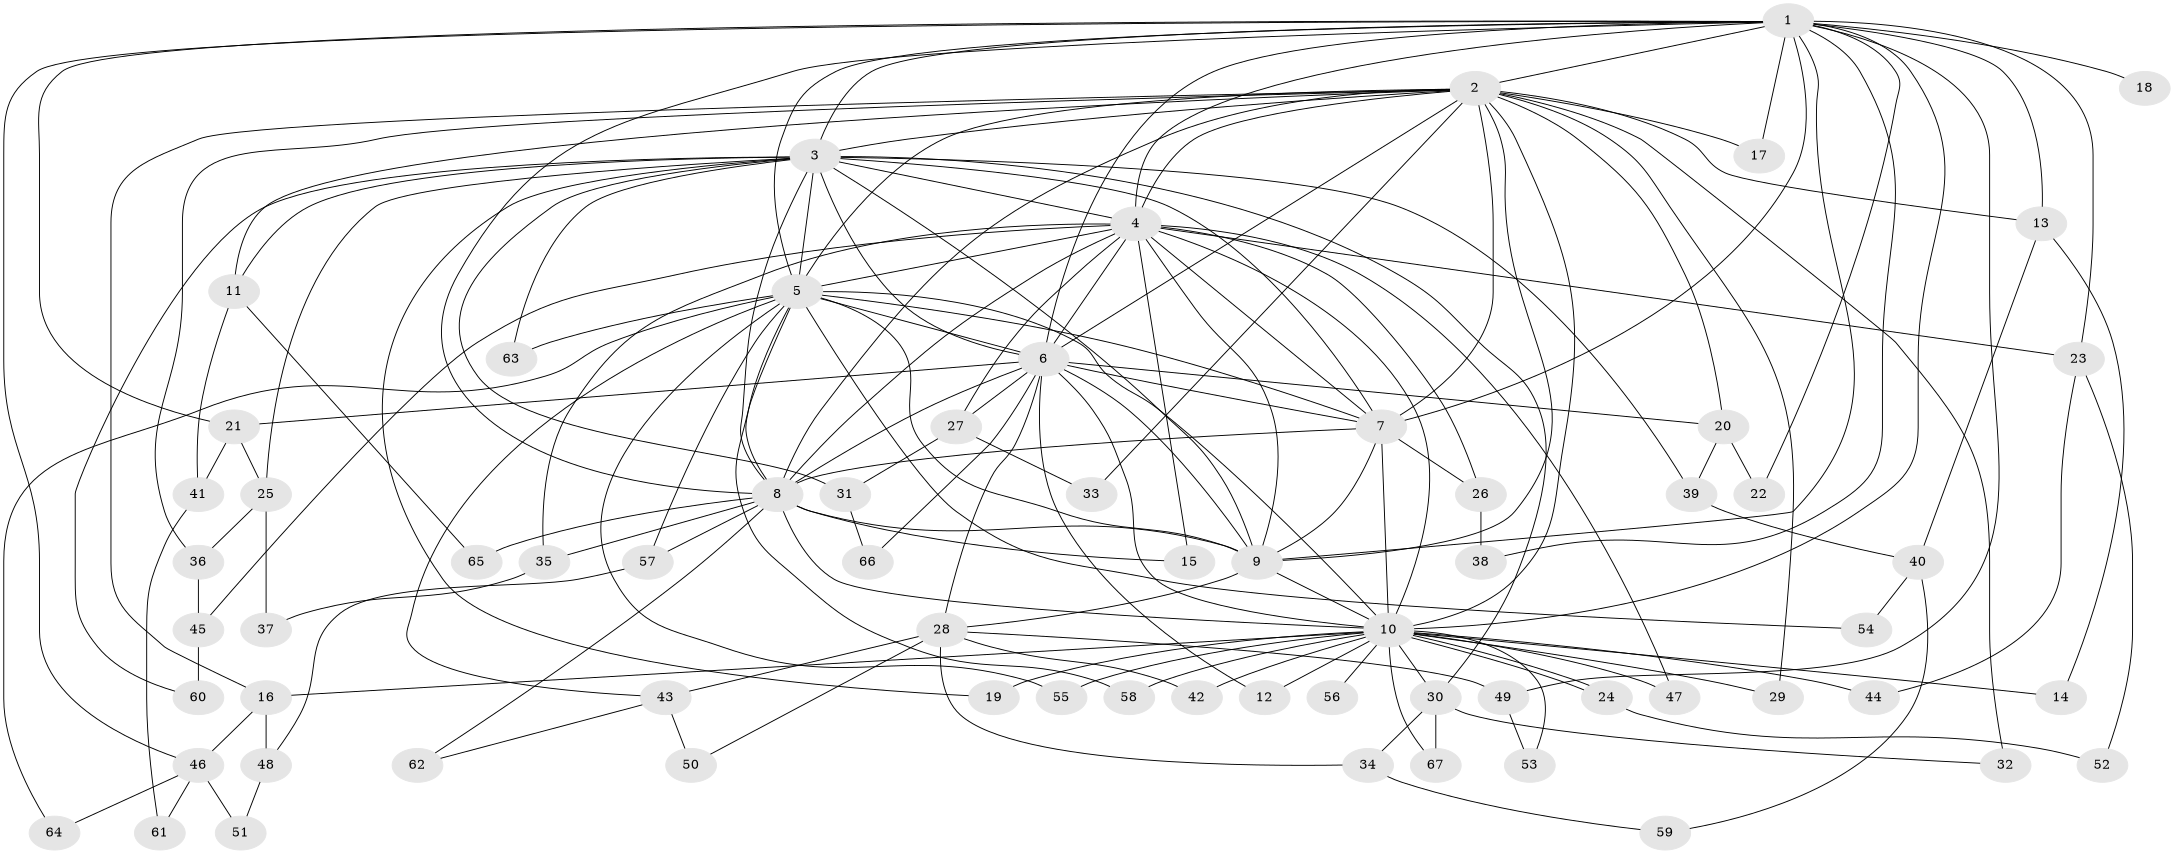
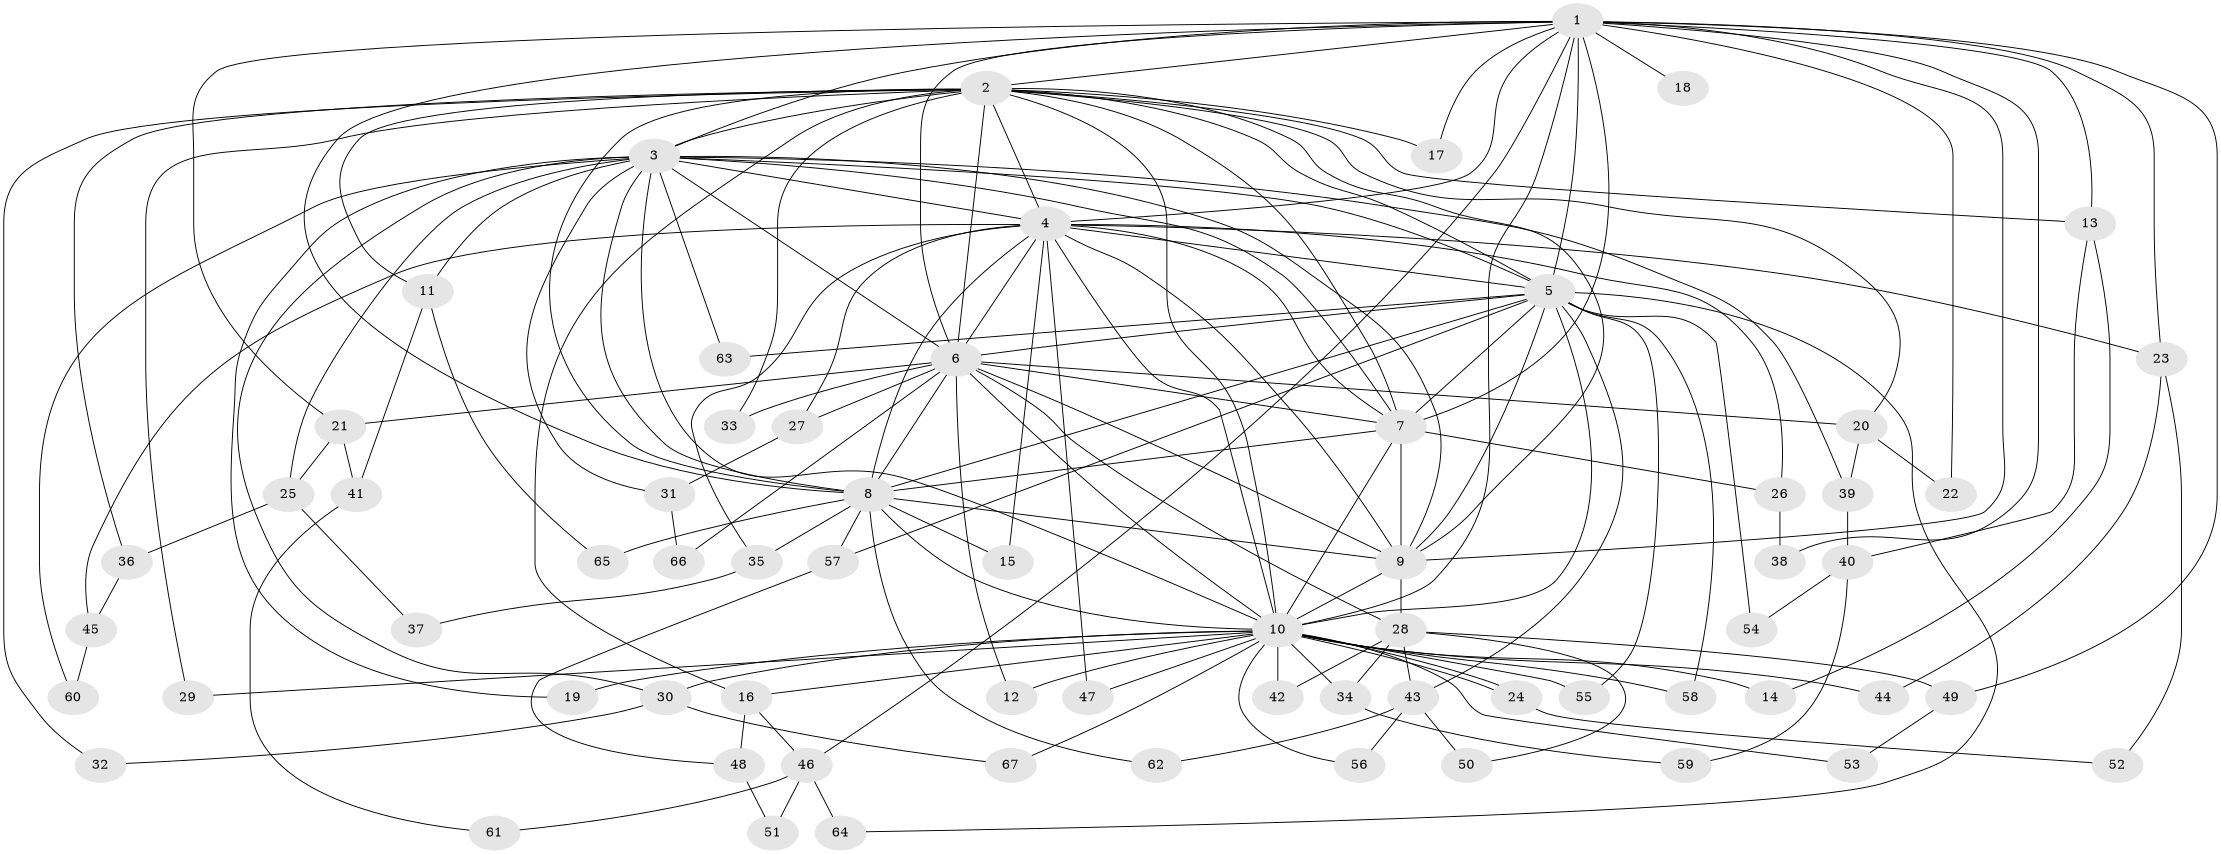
(1024, 461) -> (840, 387)
none -> (844, 471)
(1402, 731) -> (1312, 664)
none -> (1386, 732)
